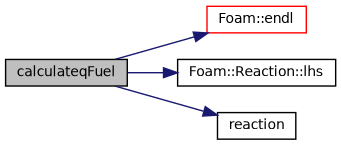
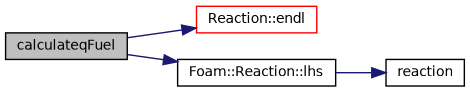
(257, 20) -> (257, 20)
(159, 99) -> (354, 73)
